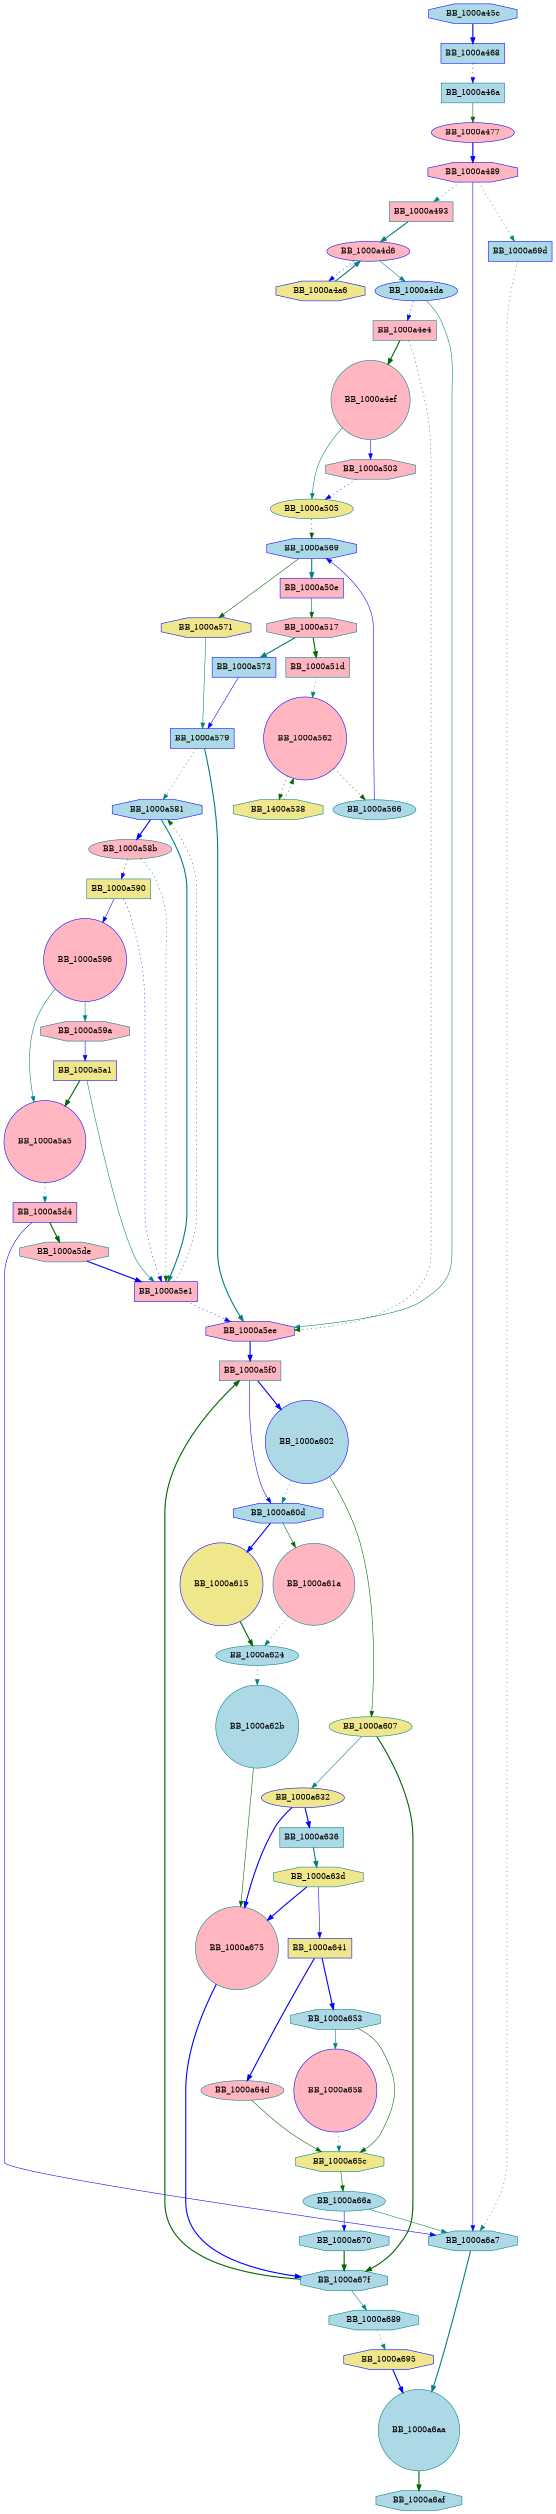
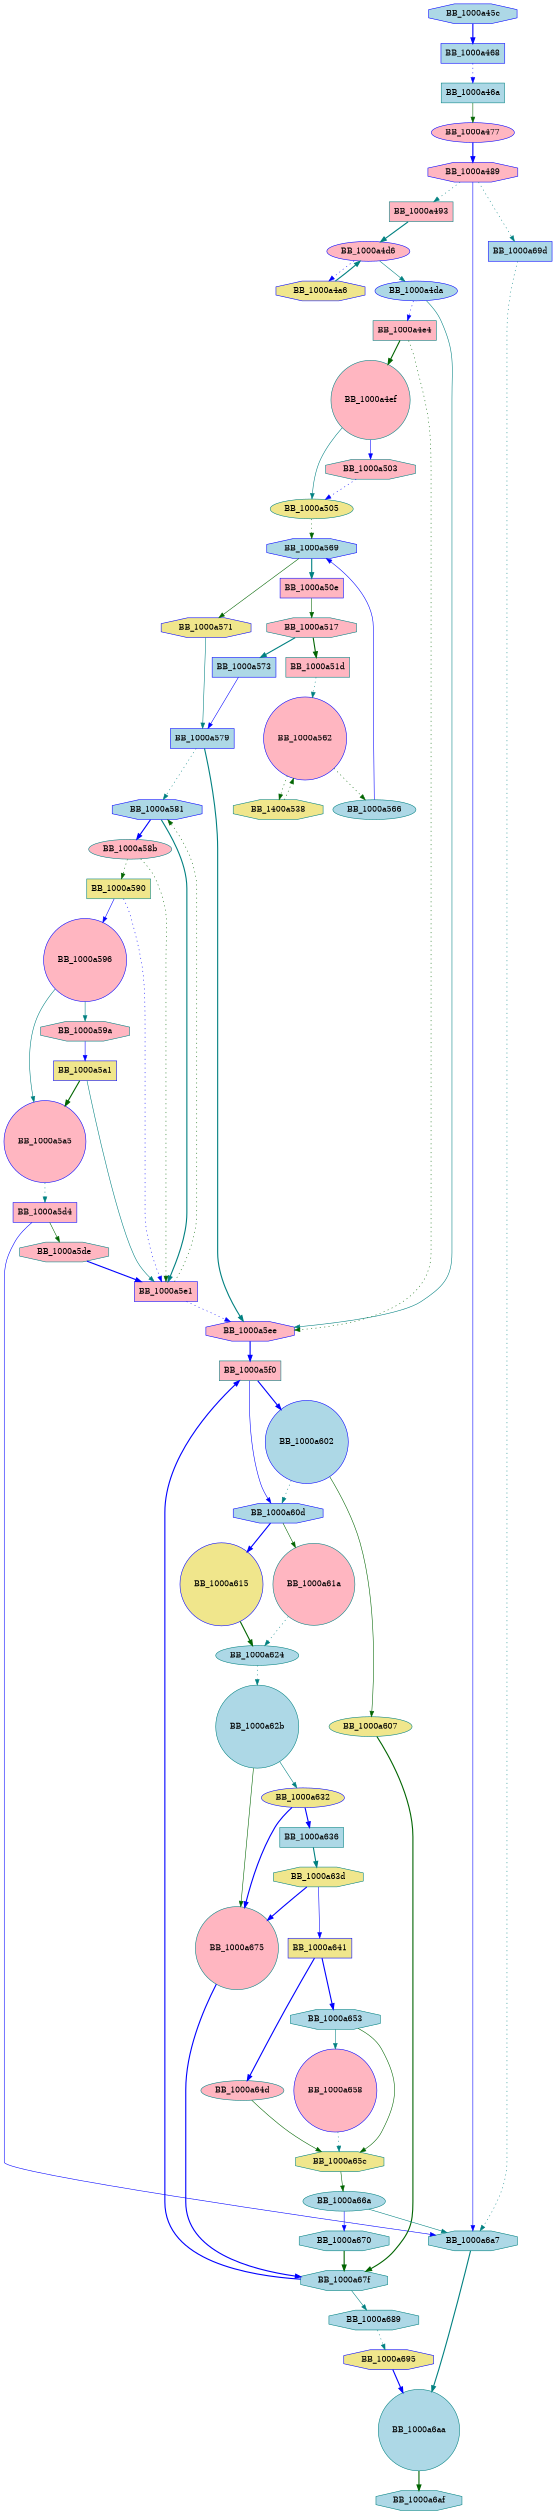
(125, 866) -> (125, 866)
(53, 1230) -> (53, 1230)
(339, 1760) -> (287, 1772)
(165, 1868) -> (165, 1868)
